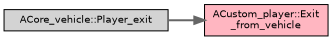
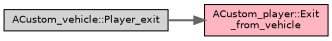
(86, 20) -> (86, 20)
